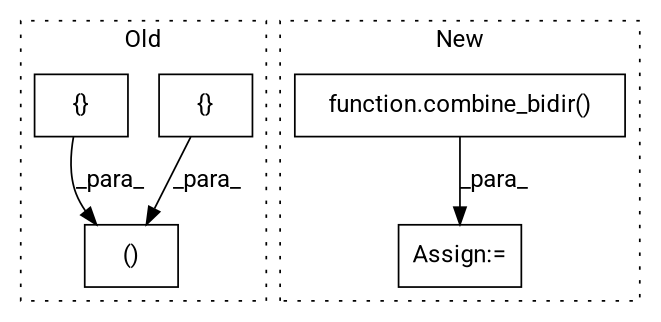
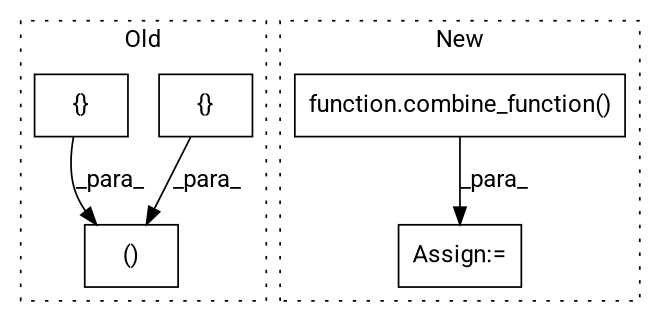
(460, 105) -> (460, 105)
